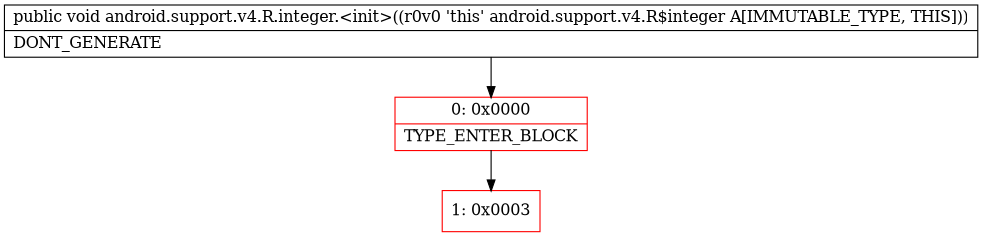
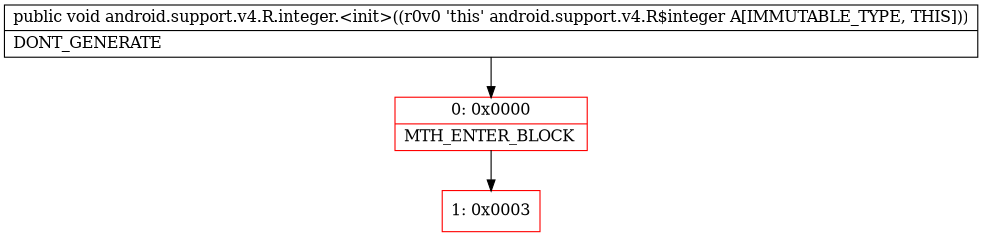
(491, 137) -> (489, 137)
